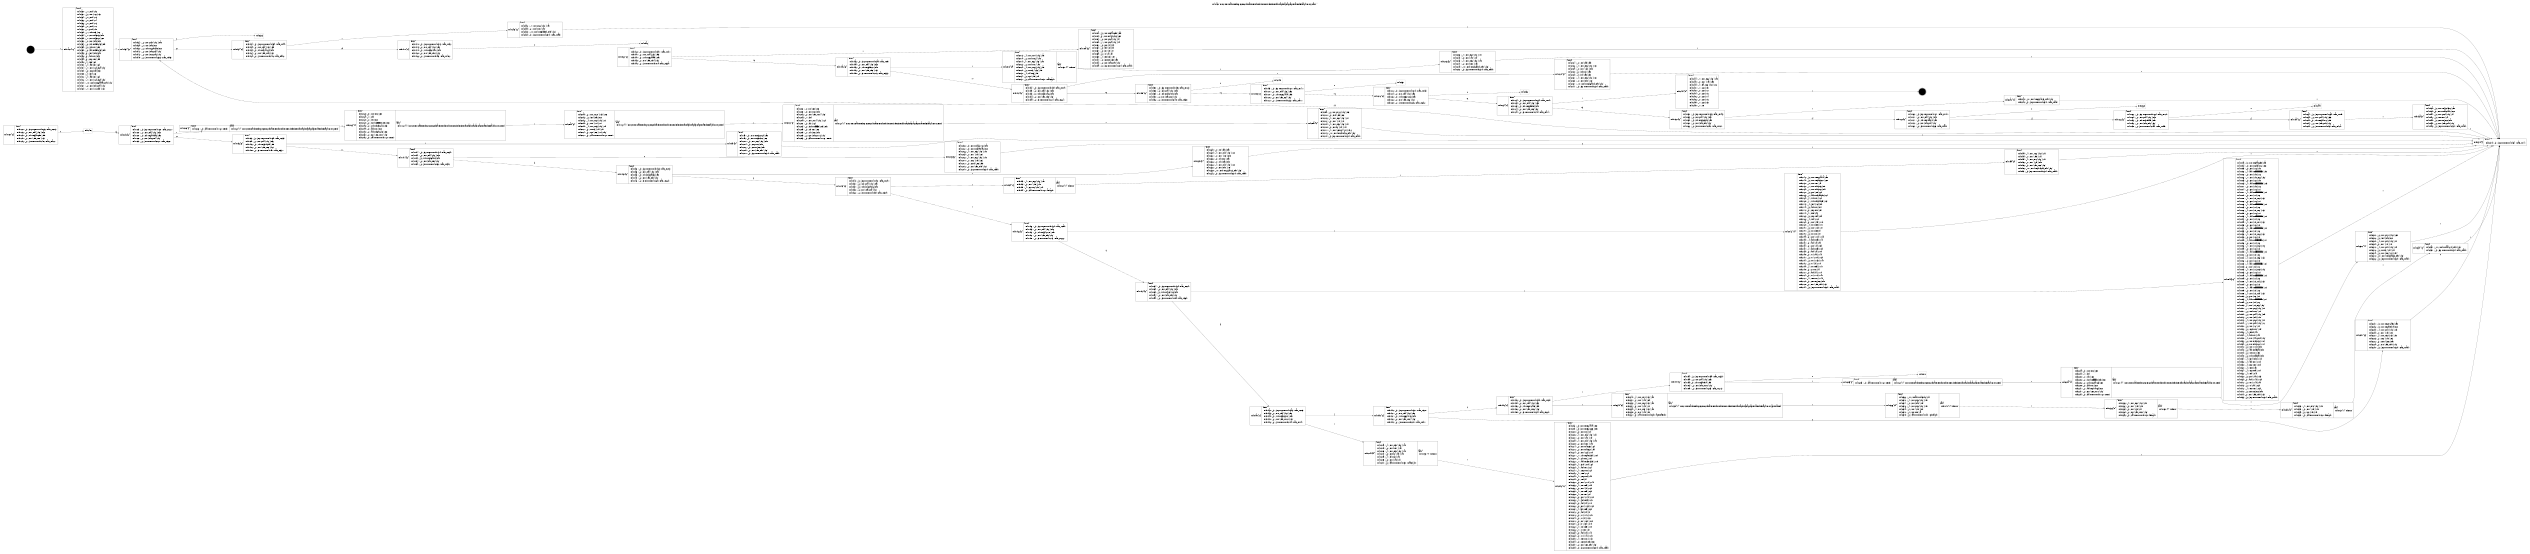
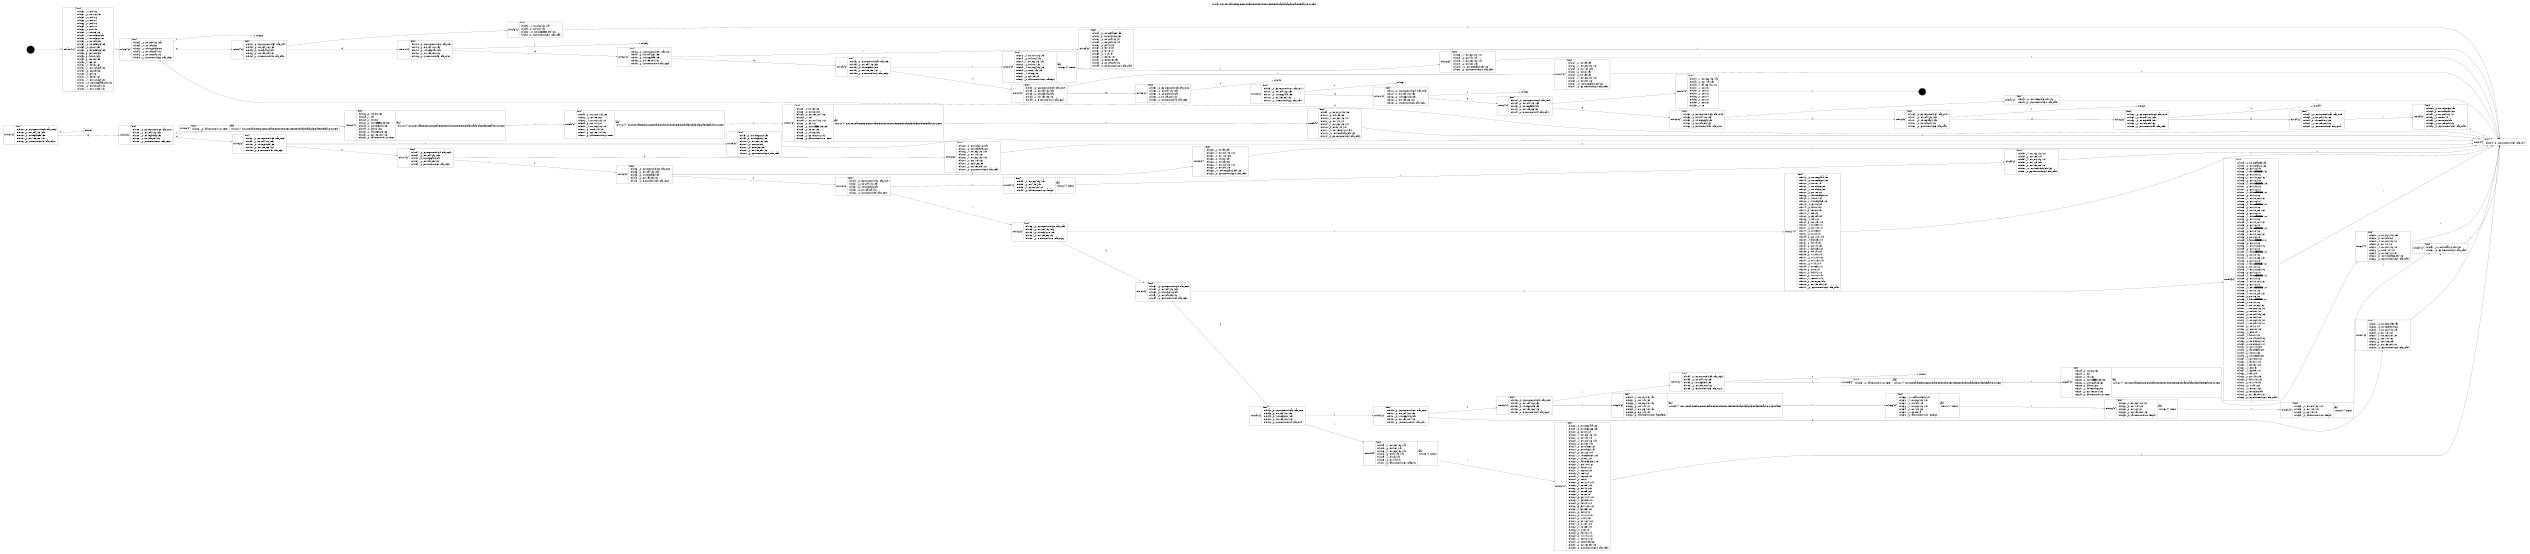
none -> (534, 53)
(1220, 94) -> none
(105, 132) -> (88, 136)
